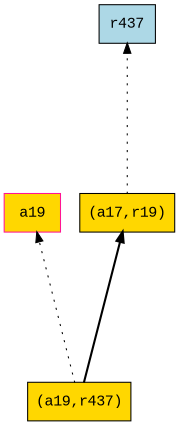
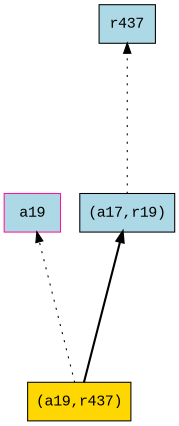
(32, 213) -> (32, 213)
(127, 213) -> (127, 213)
